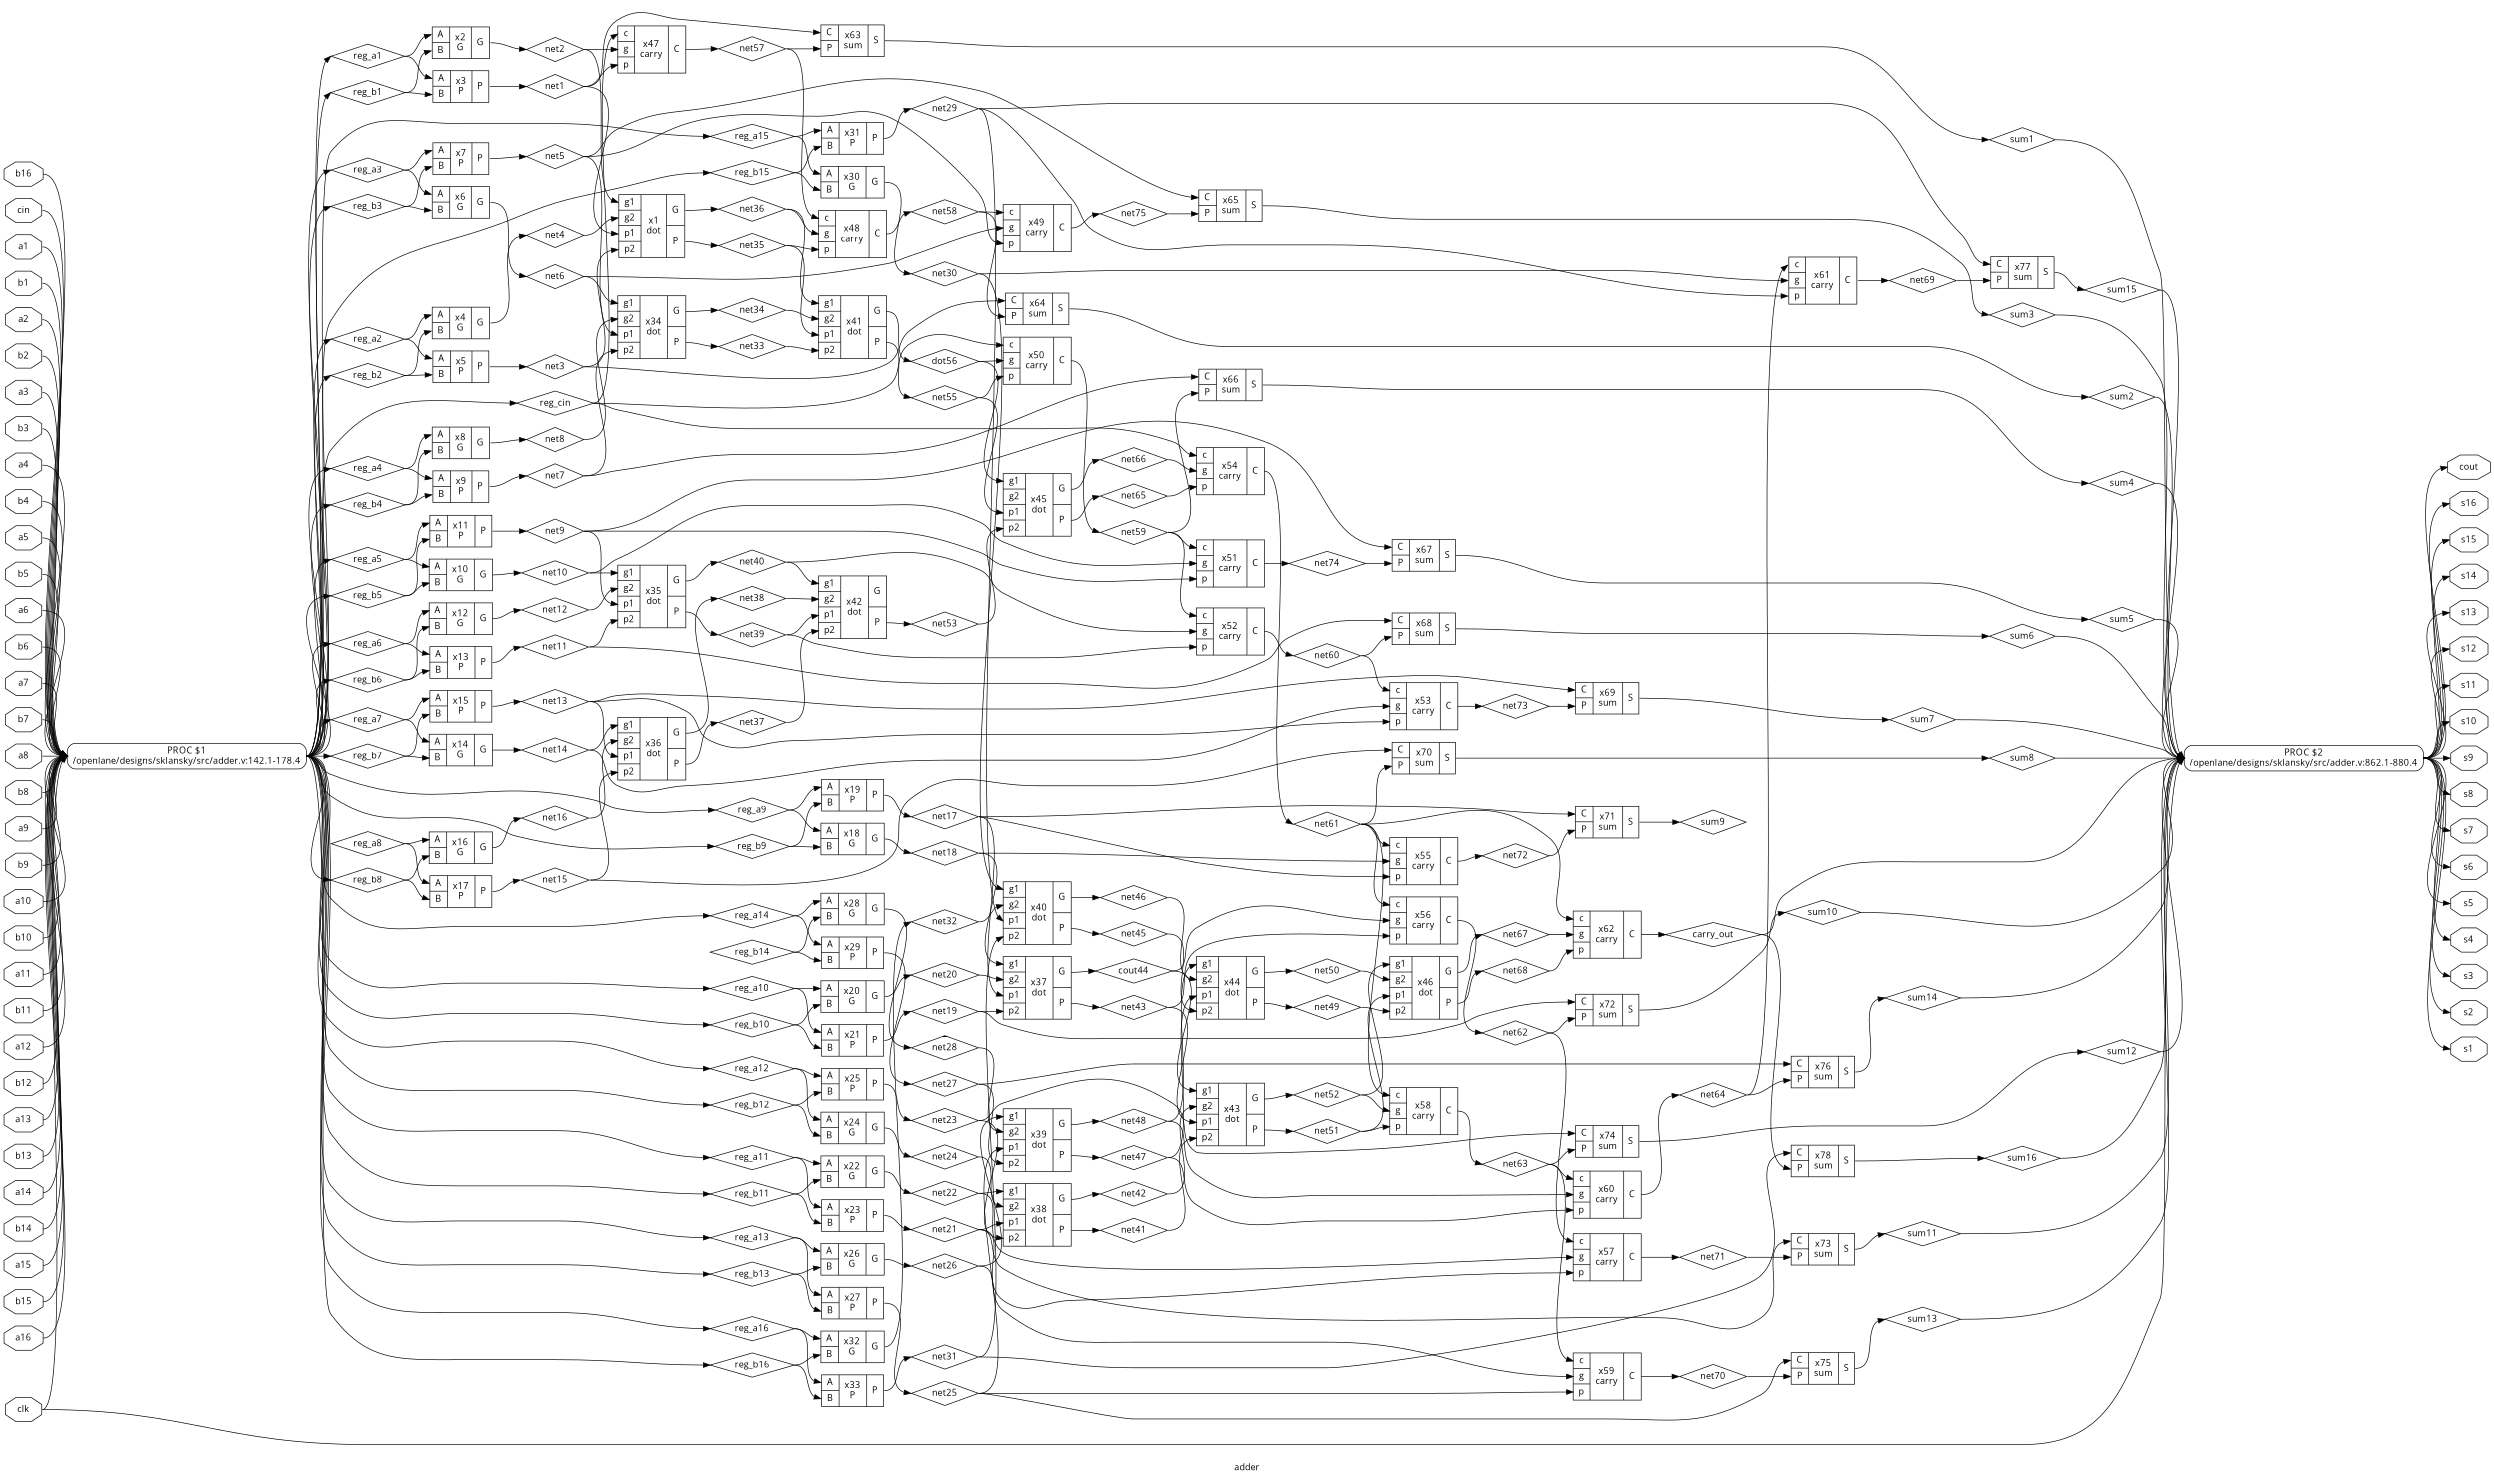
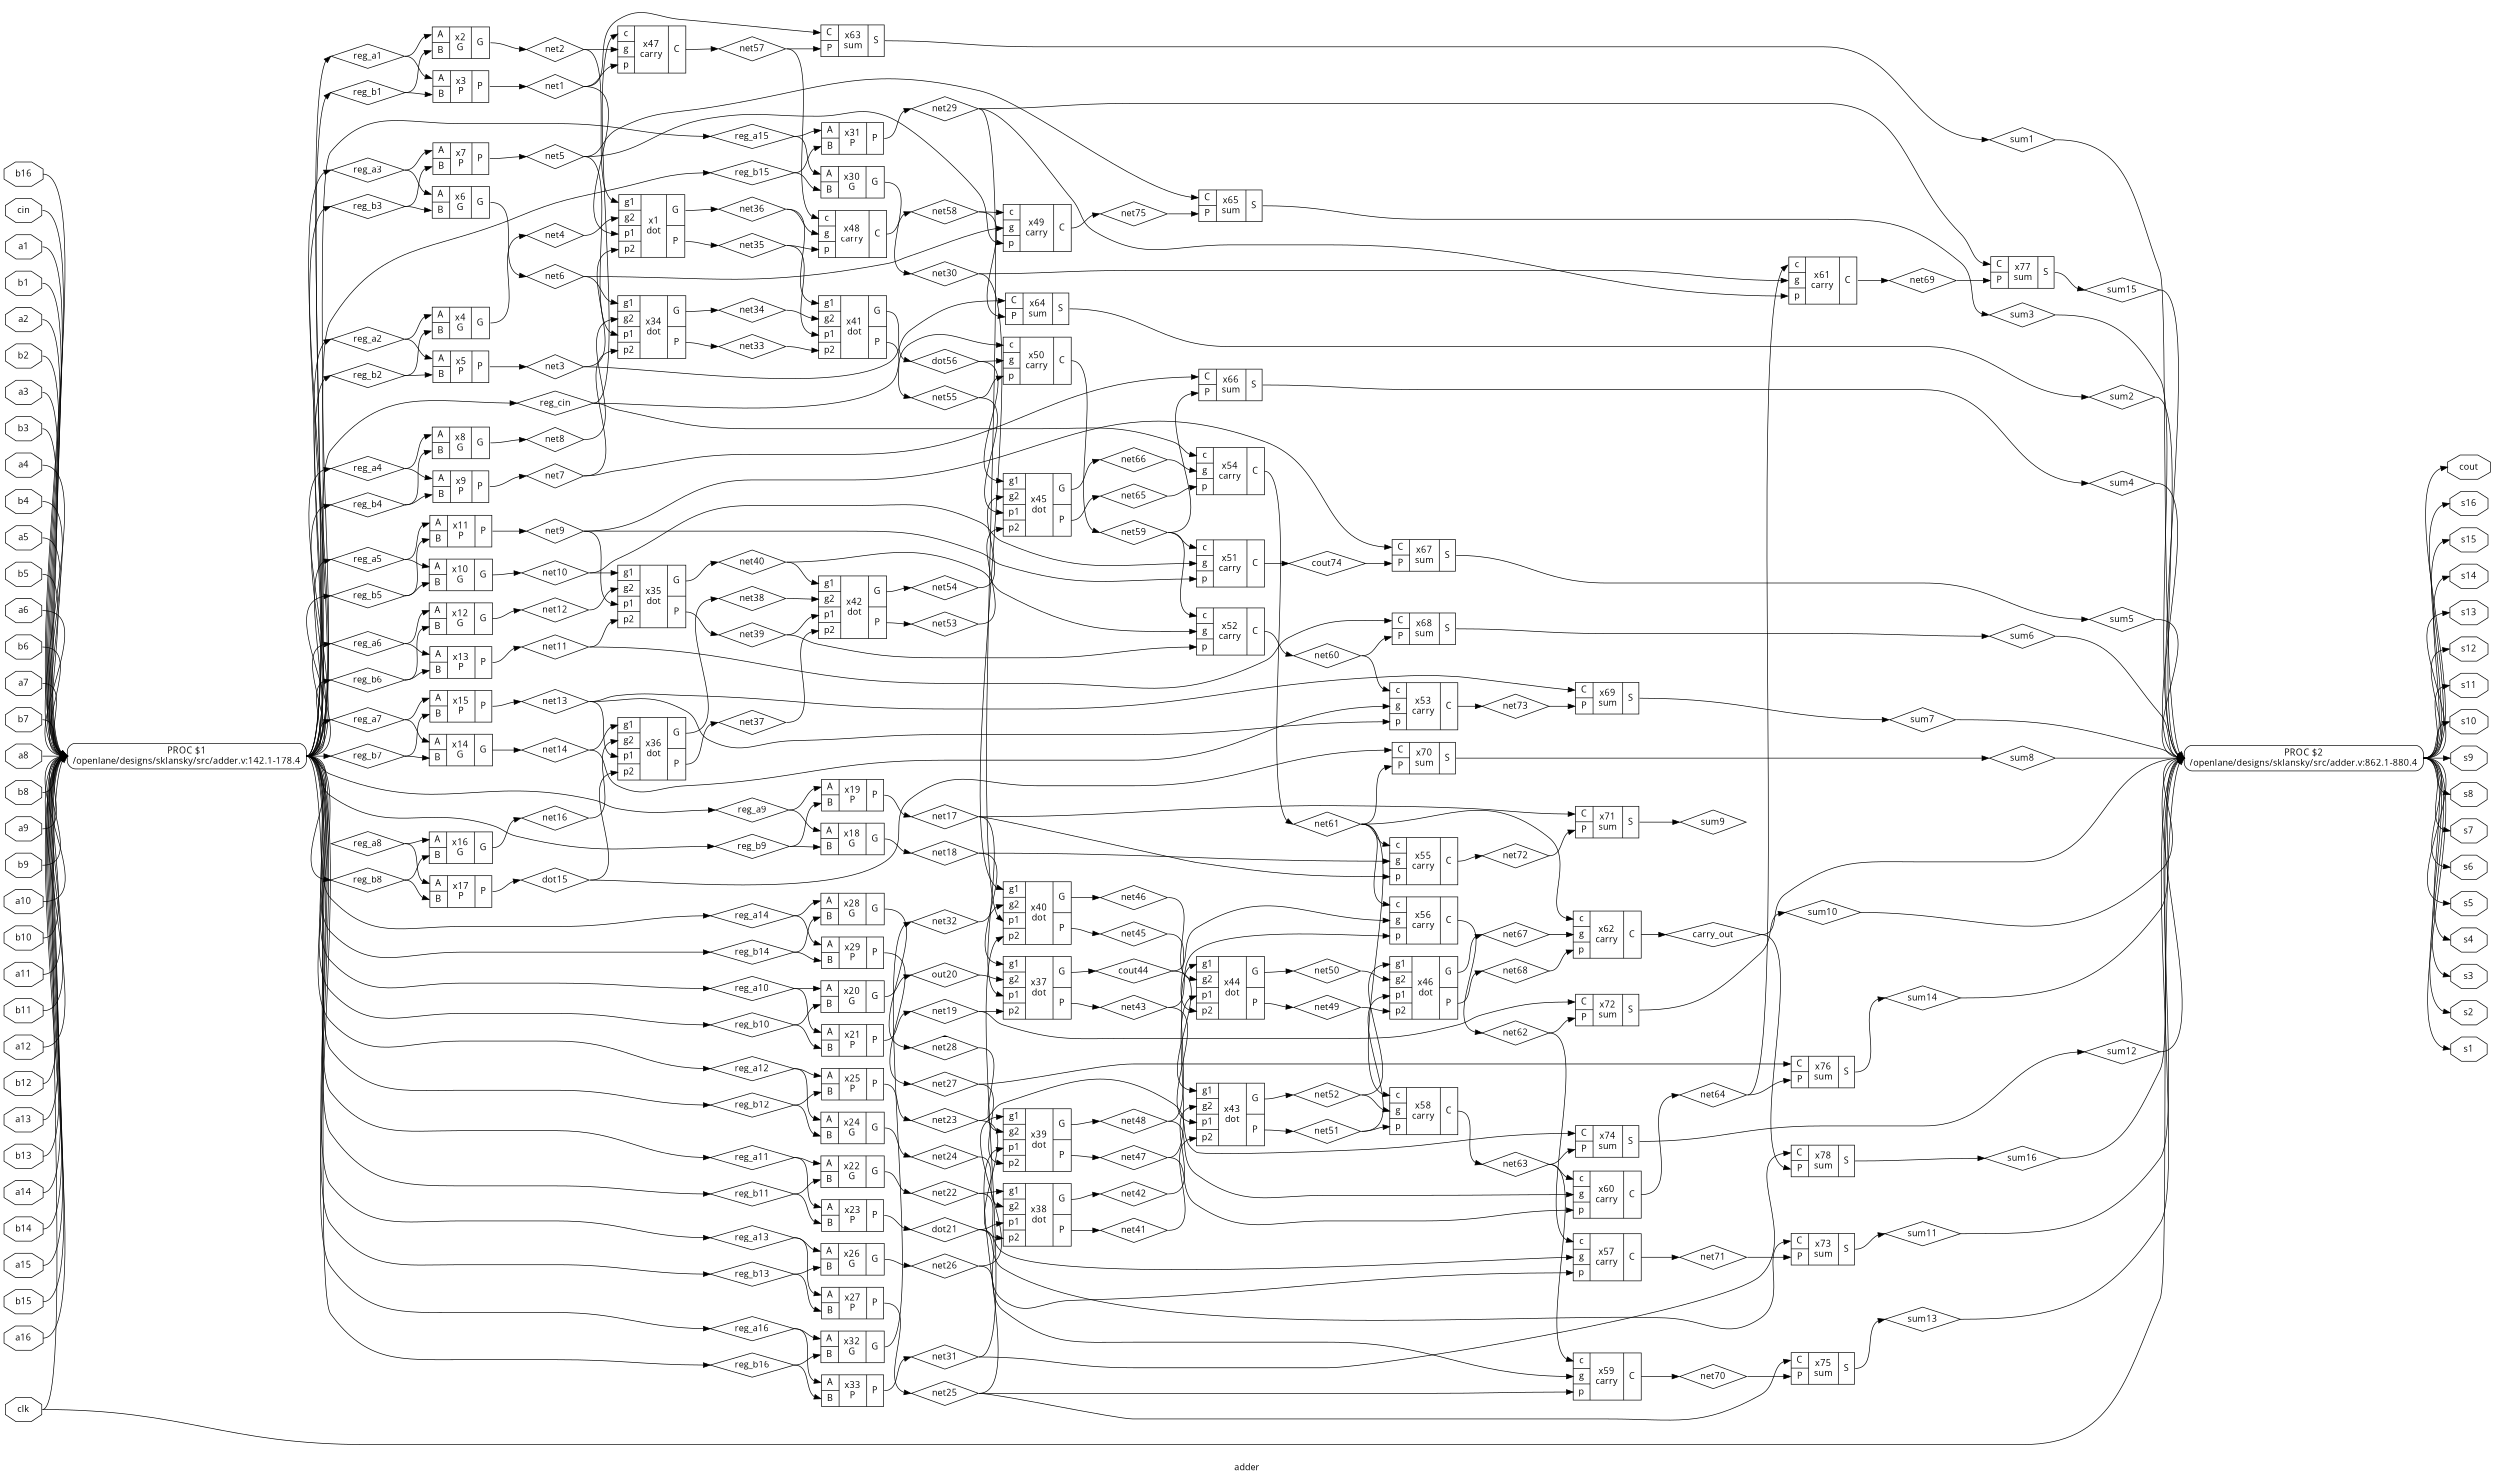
(1327, 563) -> (1327, 563)
none -> (945, 588)
(555, 880) -> (555, 880)
none -> (421, 955)
(945, 975) -> (945, 975)
(945, 1230) -> (945, 1230)
